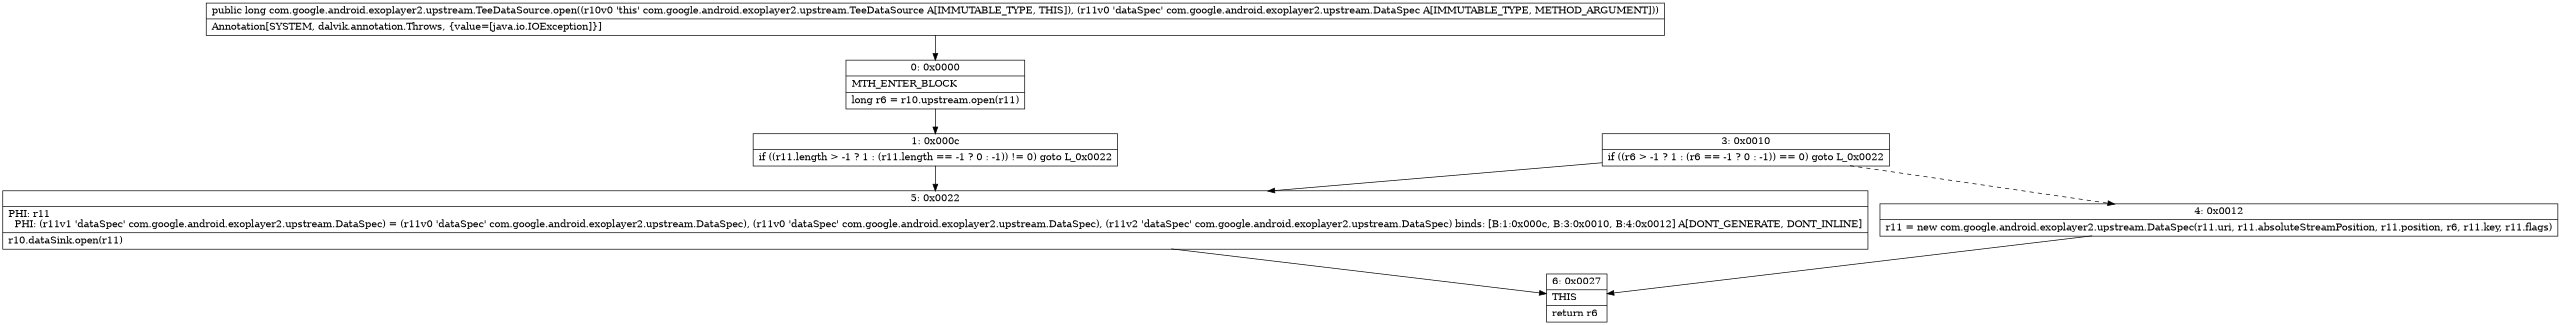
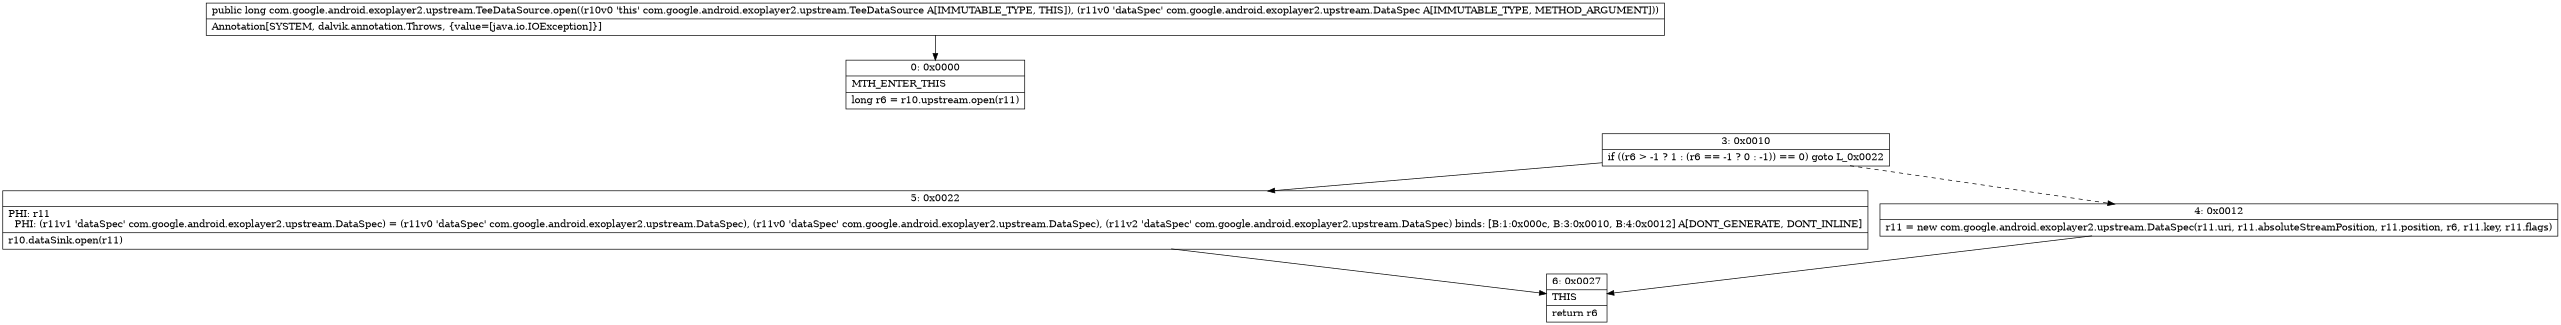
(904, 84) -> (899, 84)
(935, 150) -> none
